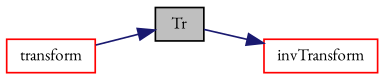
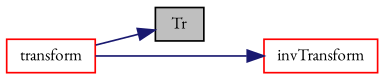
(226, 34) -> (171, 56)
